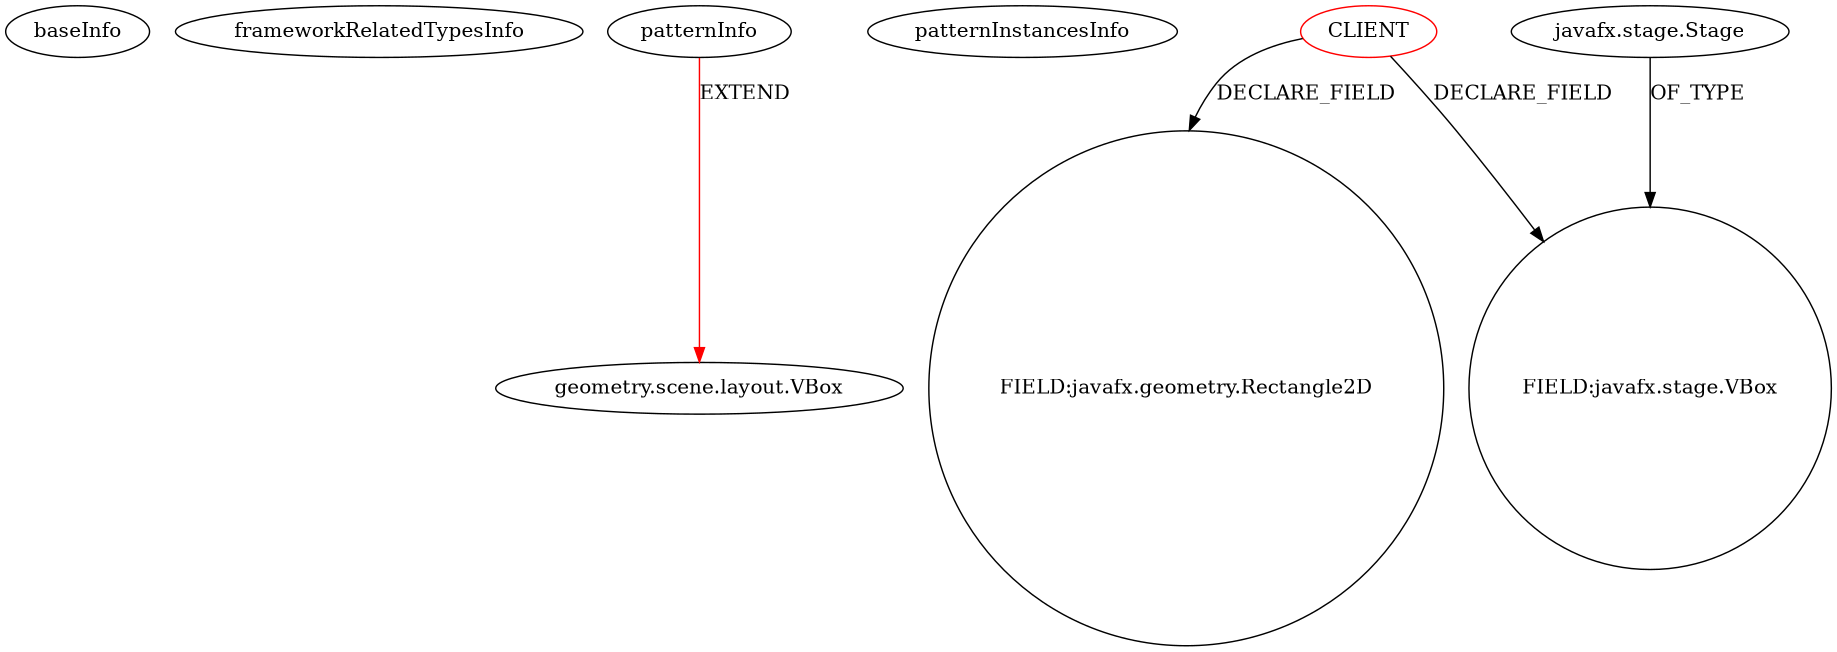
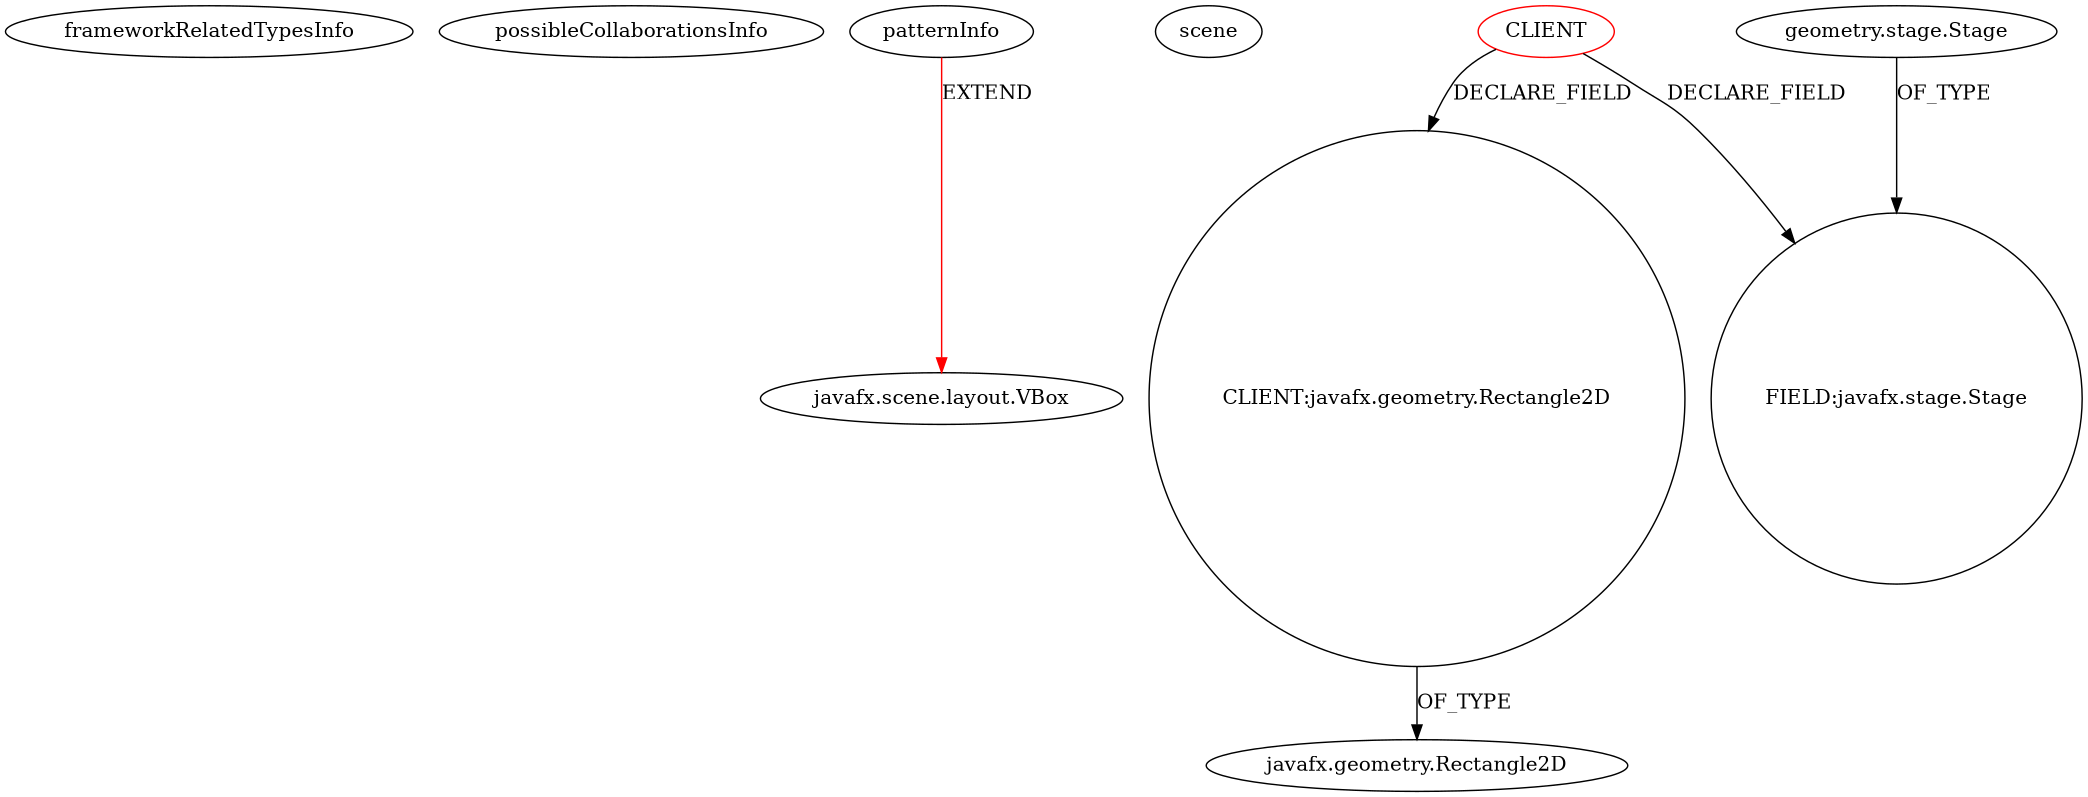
(78, 32) -> none
none -> (631, 32)
(1023, 32) -> (1209, 32)
(1650, 32) -> (1897, 32)
(699, 388) -> (942, 399)
(1186, 388) -> (1417, 399)
(1650, 388) -> (1897, 399)
none -> (1417, 766)
